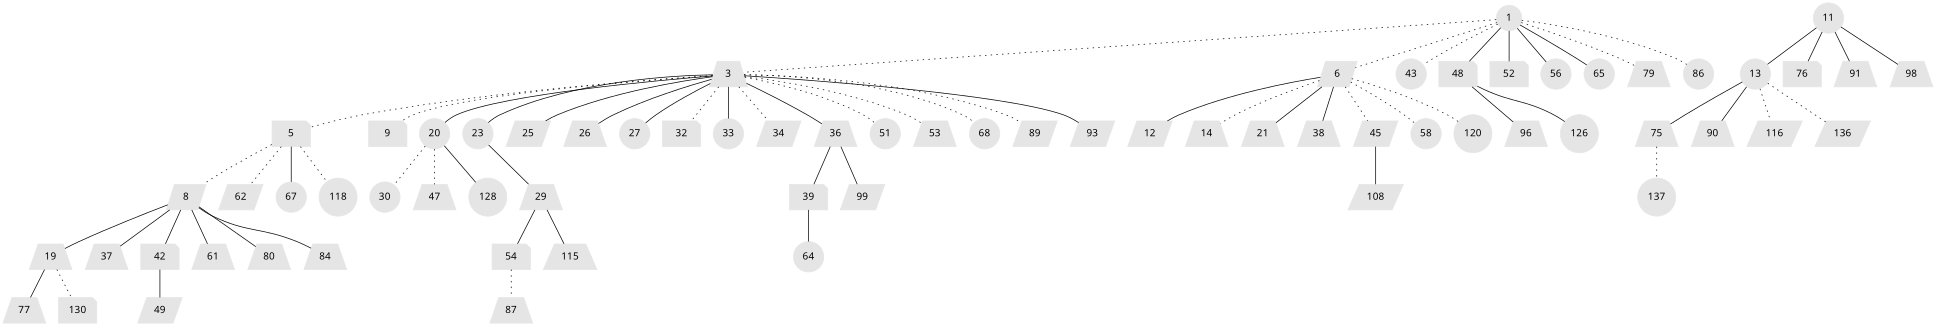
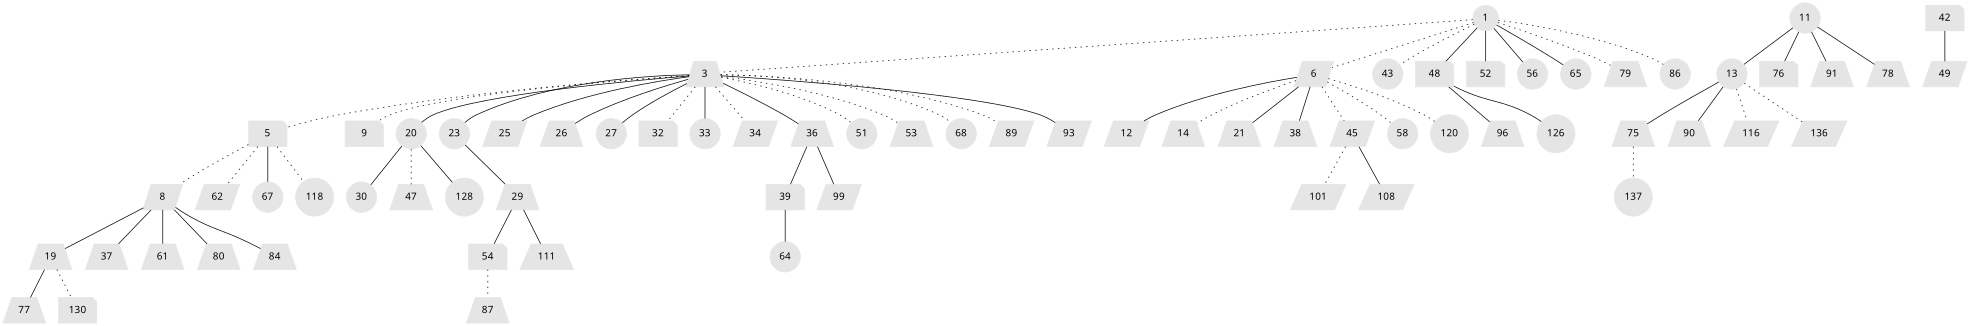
(1911, 74) -> (1888, 74)
(410, 165) -> (386, 165)
none -> (1318, 197)
(173, 227) -> none
(570, 257) -> (547, 257)
